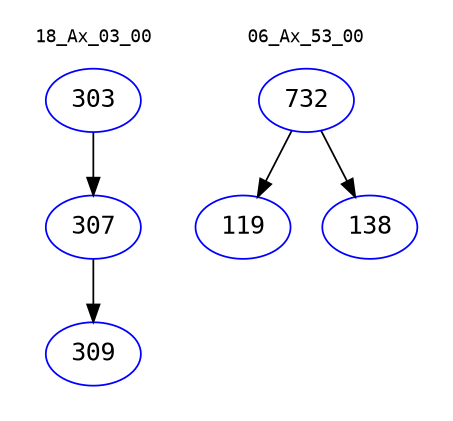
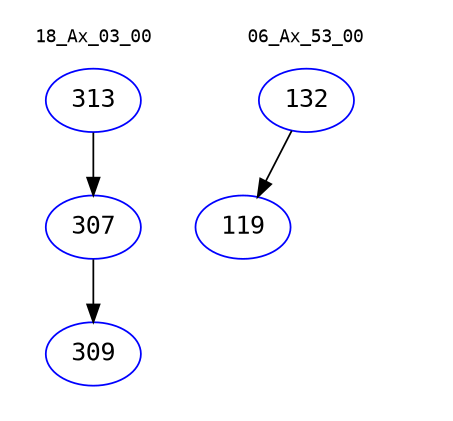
(93, 100) -> (93, 100)
(306, 100) -> (306, 100)
(370, 227) -> none
